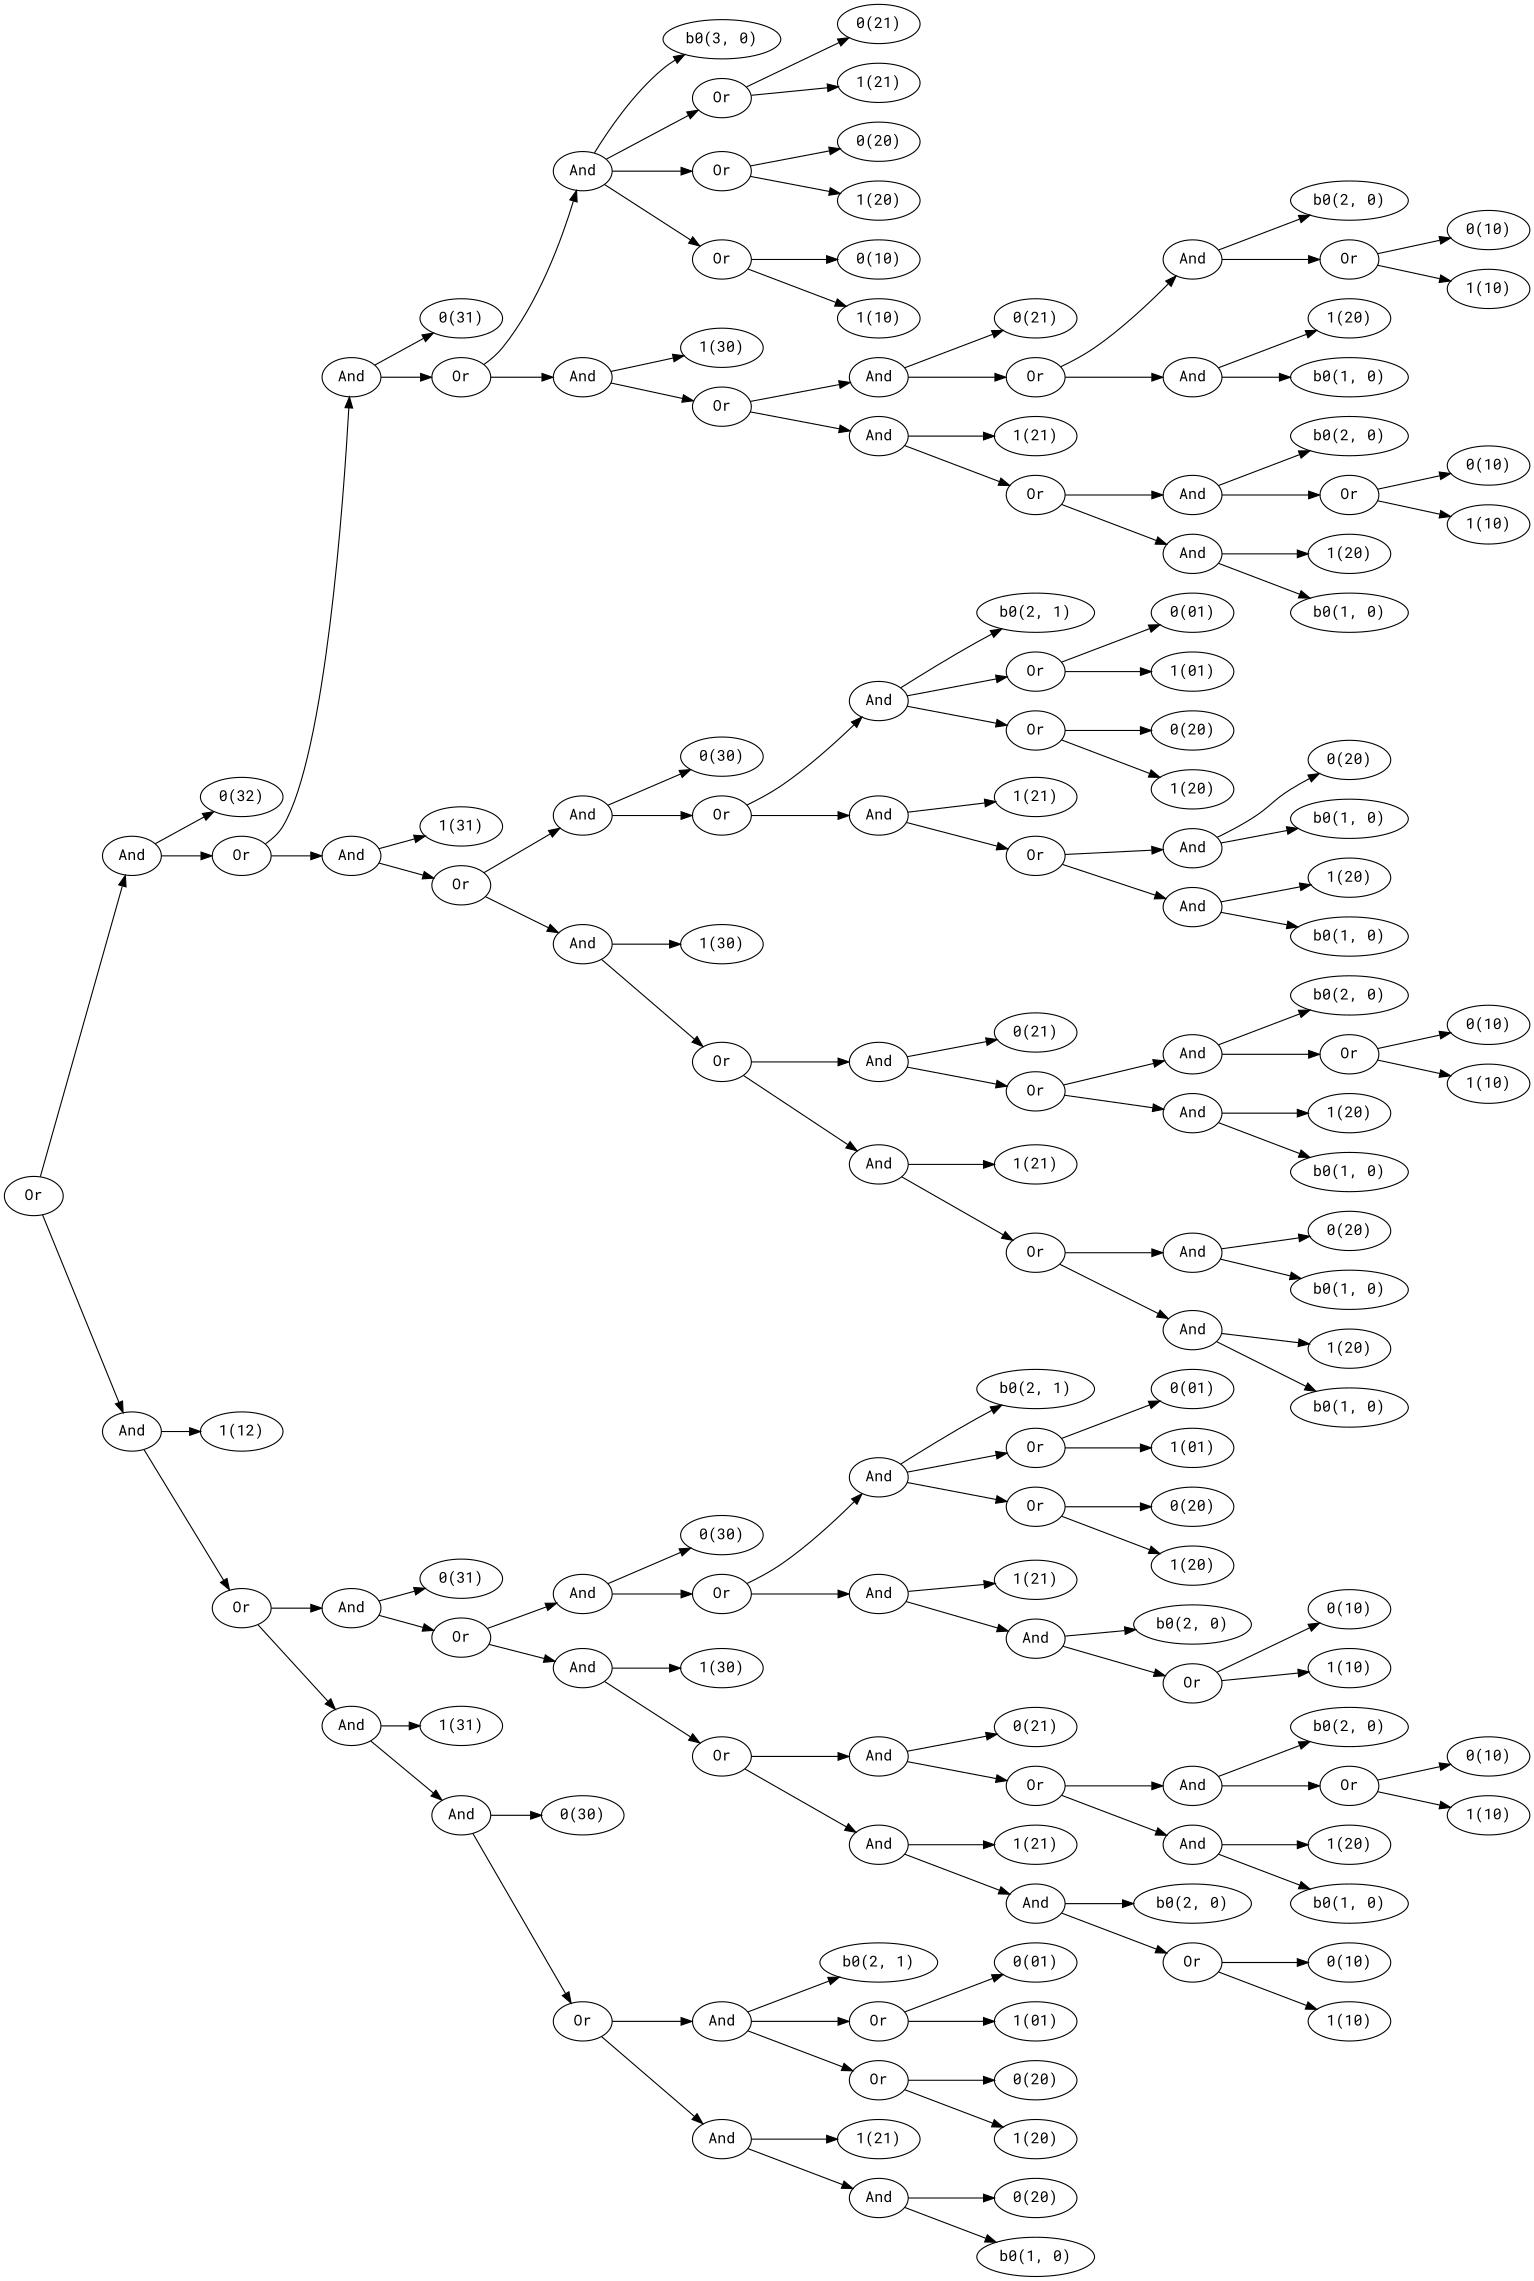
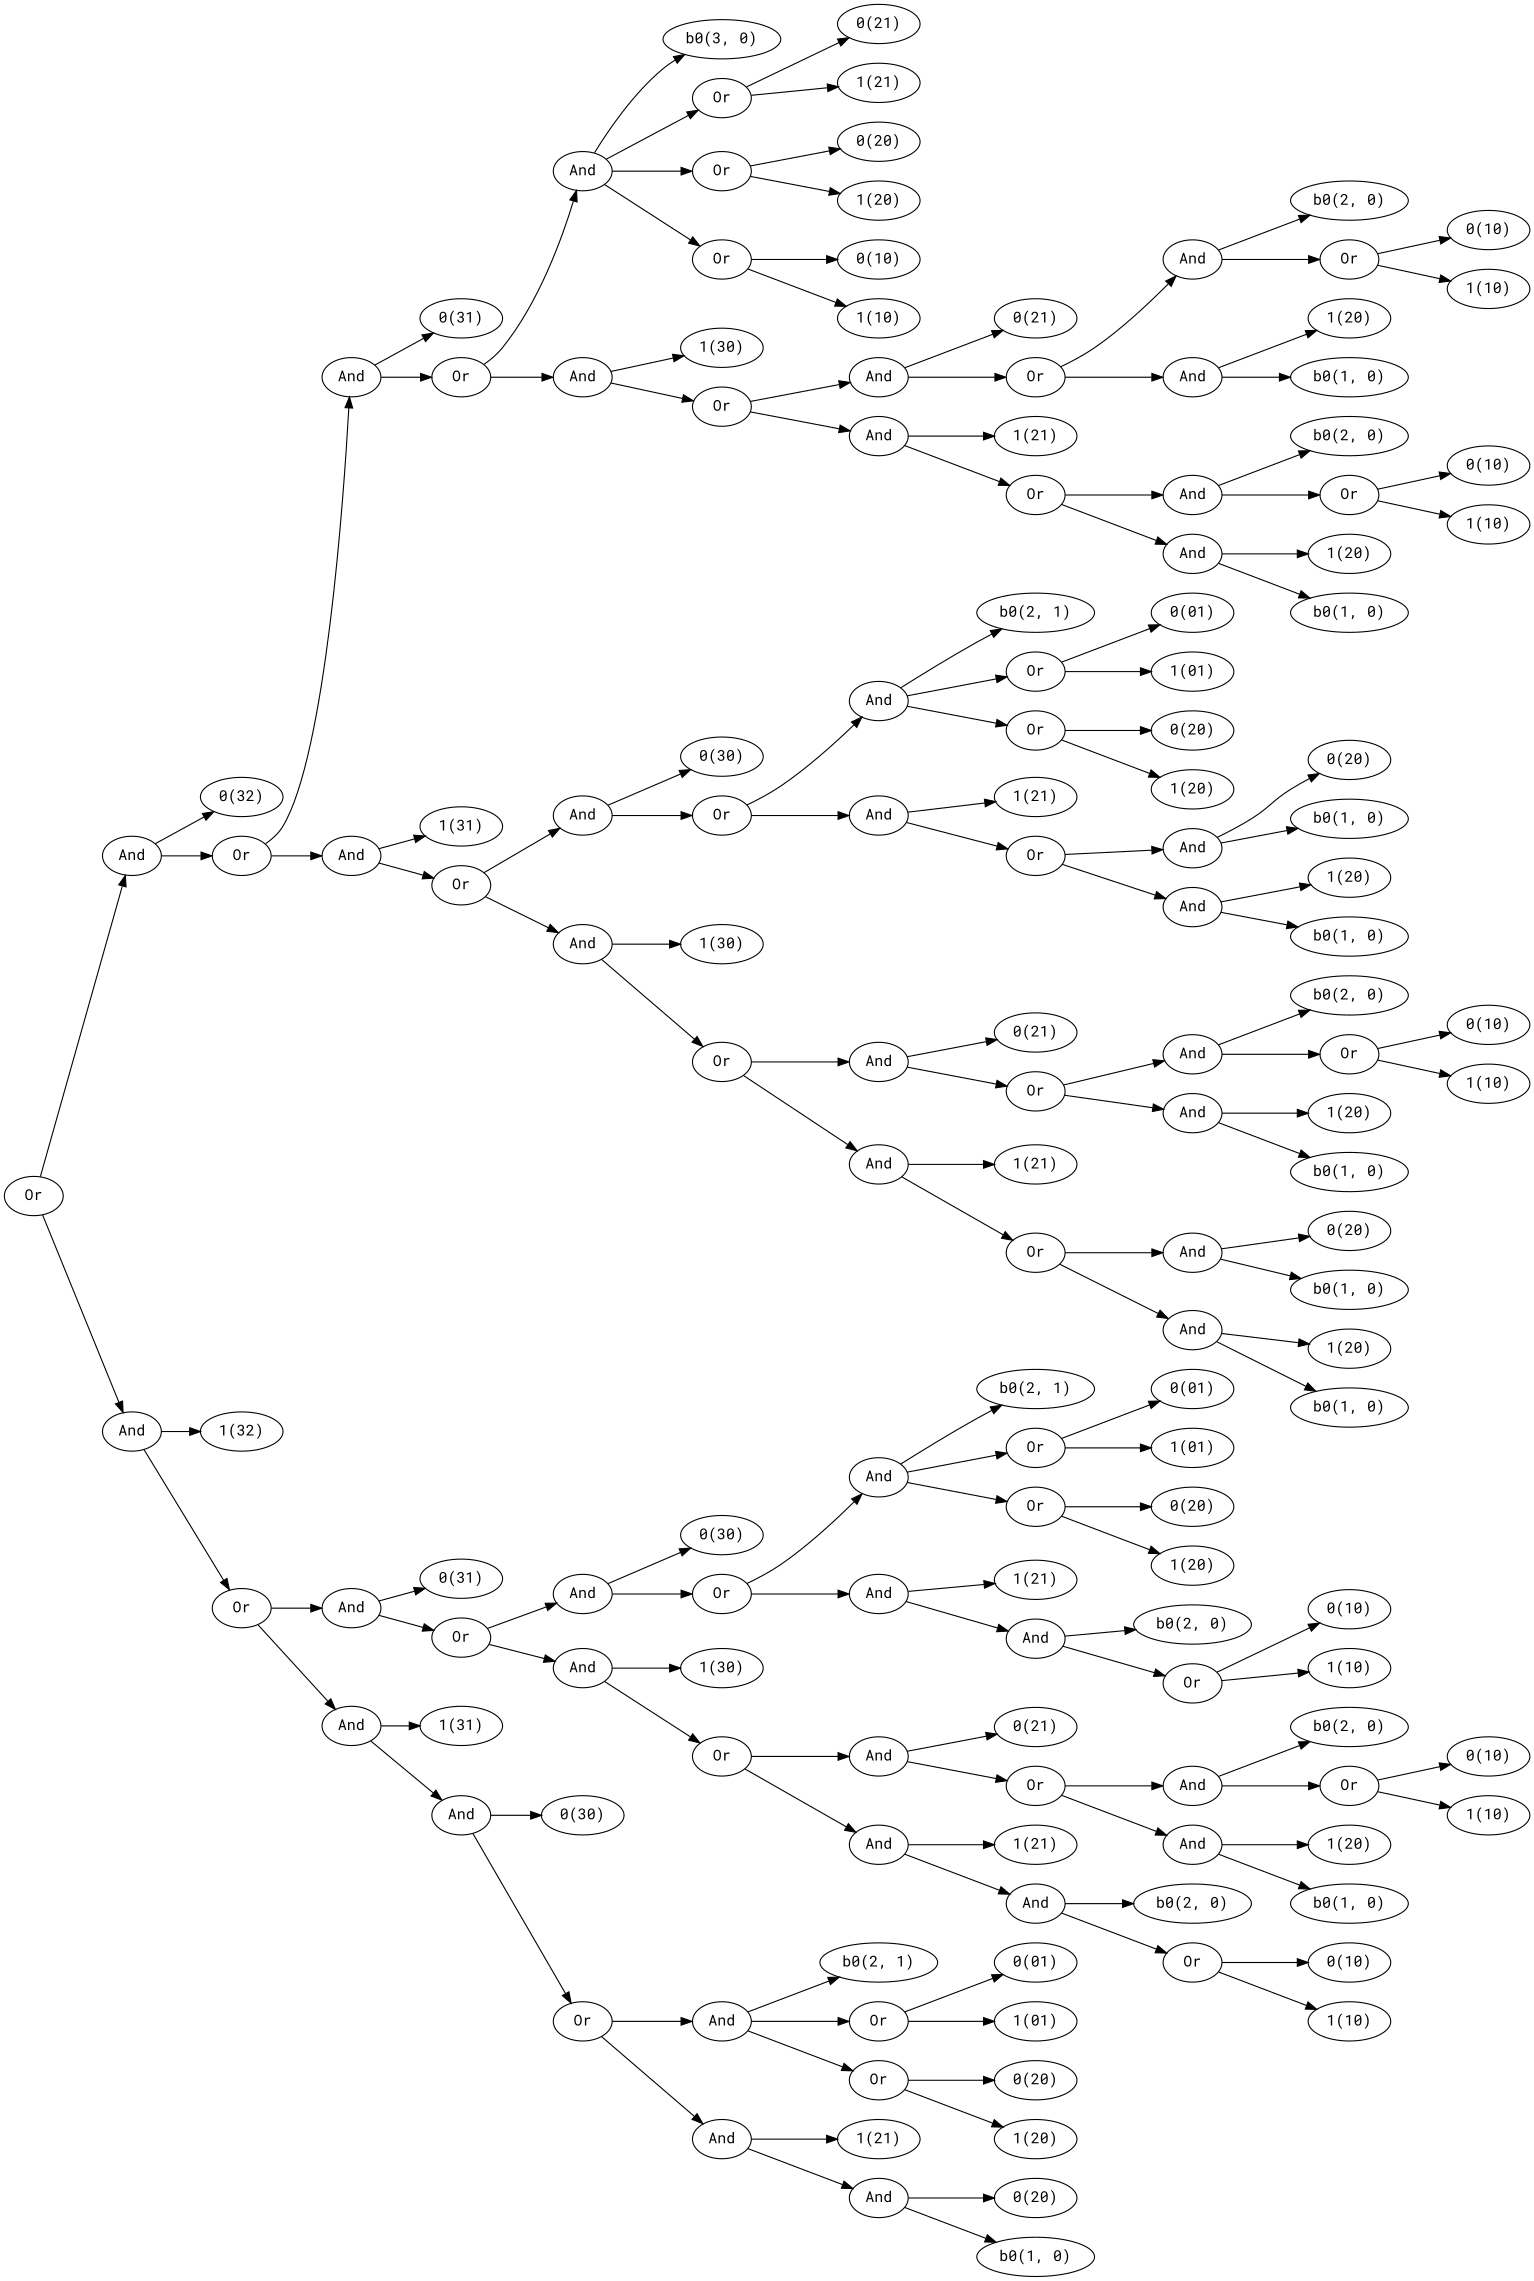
(242, 1432) -> (242, 1432)
